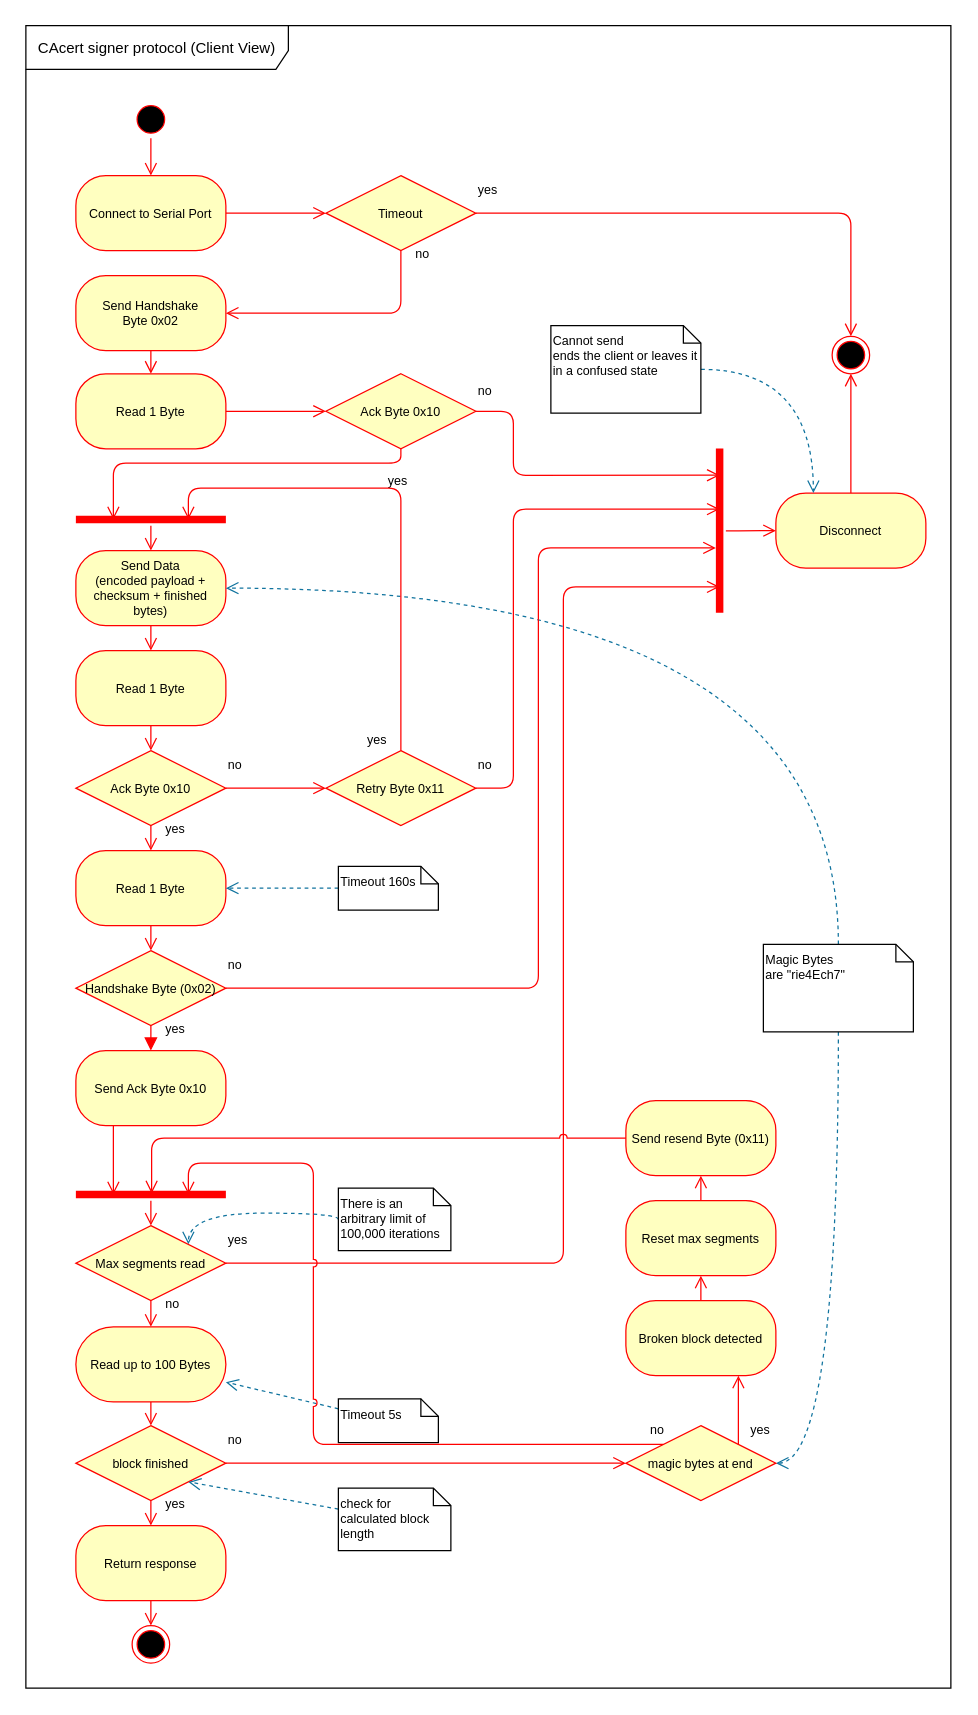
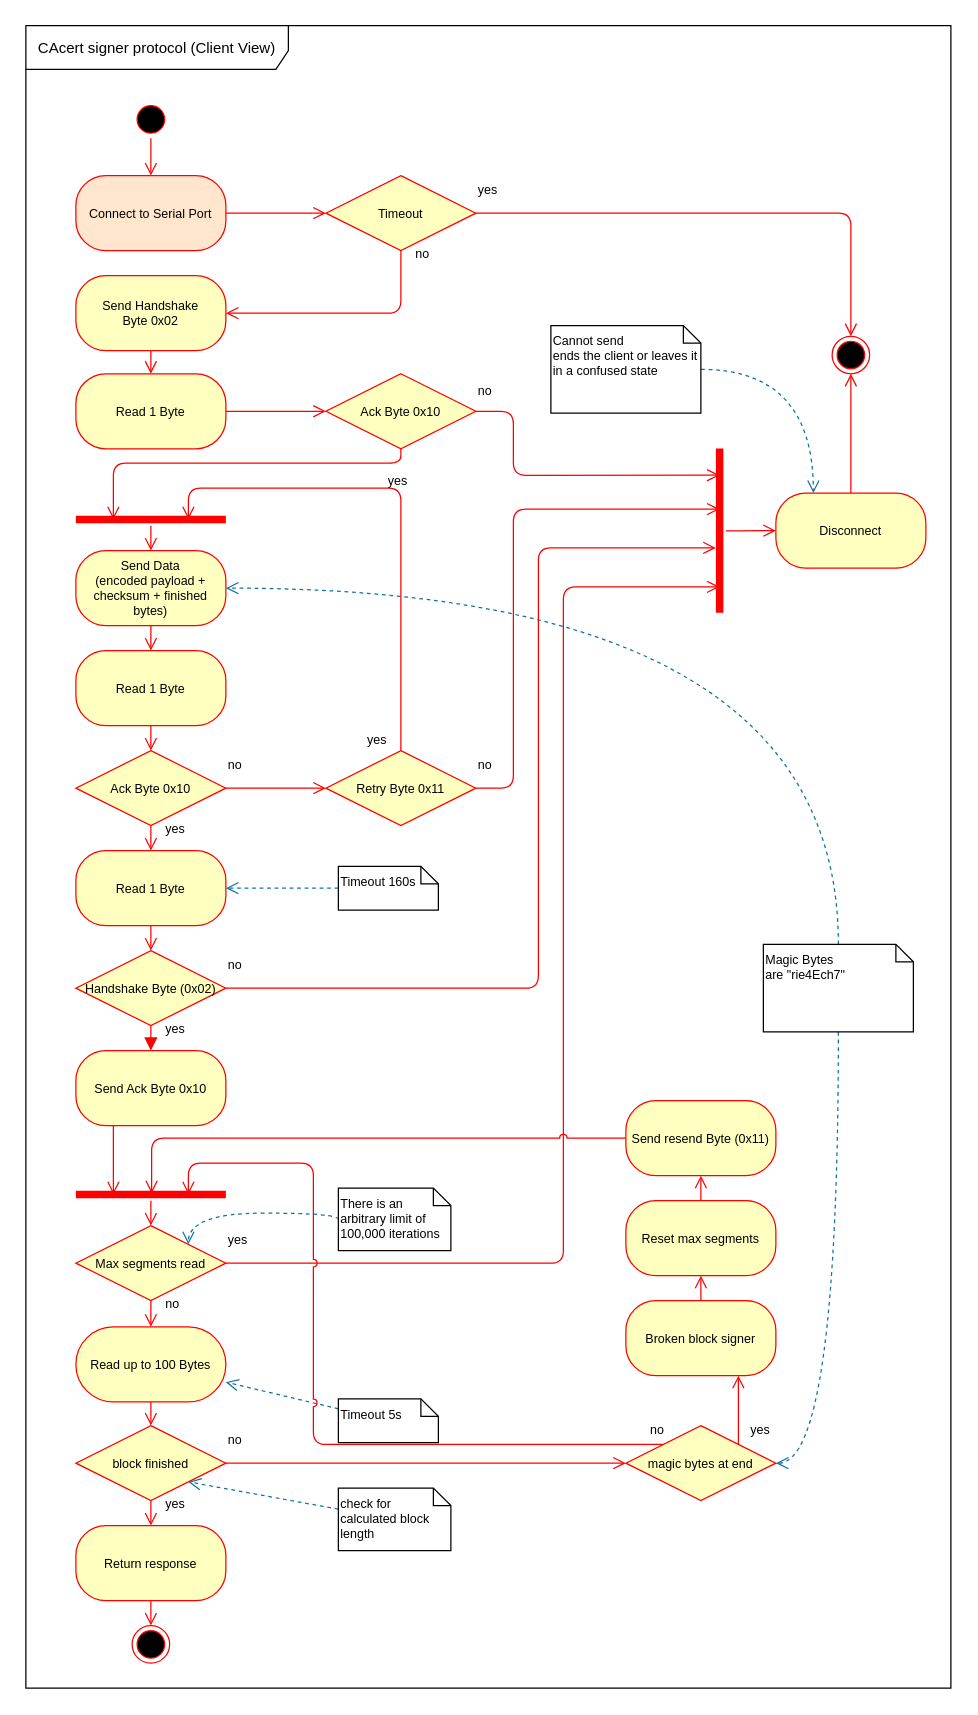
(151, 213) -> (151, 213)
(701, 1338) -> (701, 1338)
